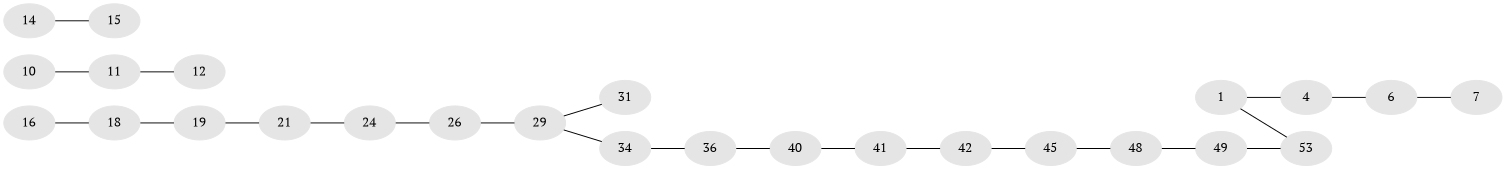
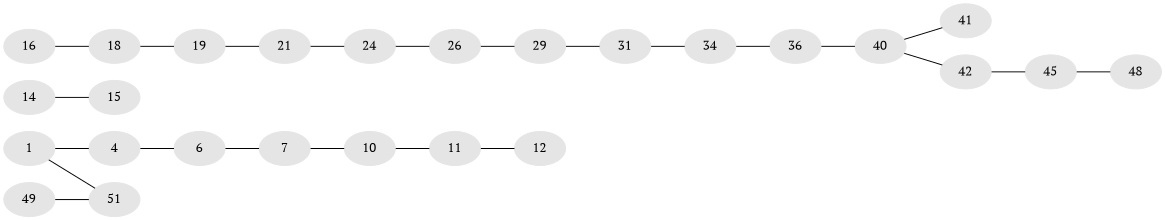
(583, 136) -> (668, 46)
none -> (327, 148)
(923, 148) -> (923, 59)
(1179, 148) -> none
(1306, 148) -> (114, 200)
